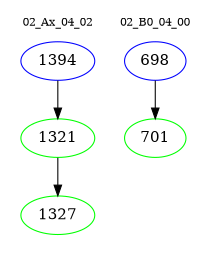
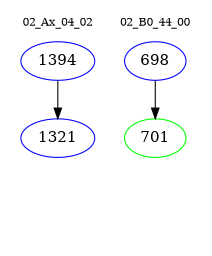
(155, 23) -> (155, 23)
(58, 138) -> (58, 138)
(58, 215) -> none
